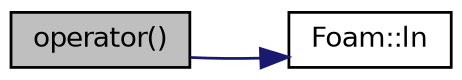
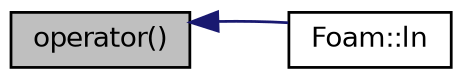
(225, 58) -> (253, 21)
